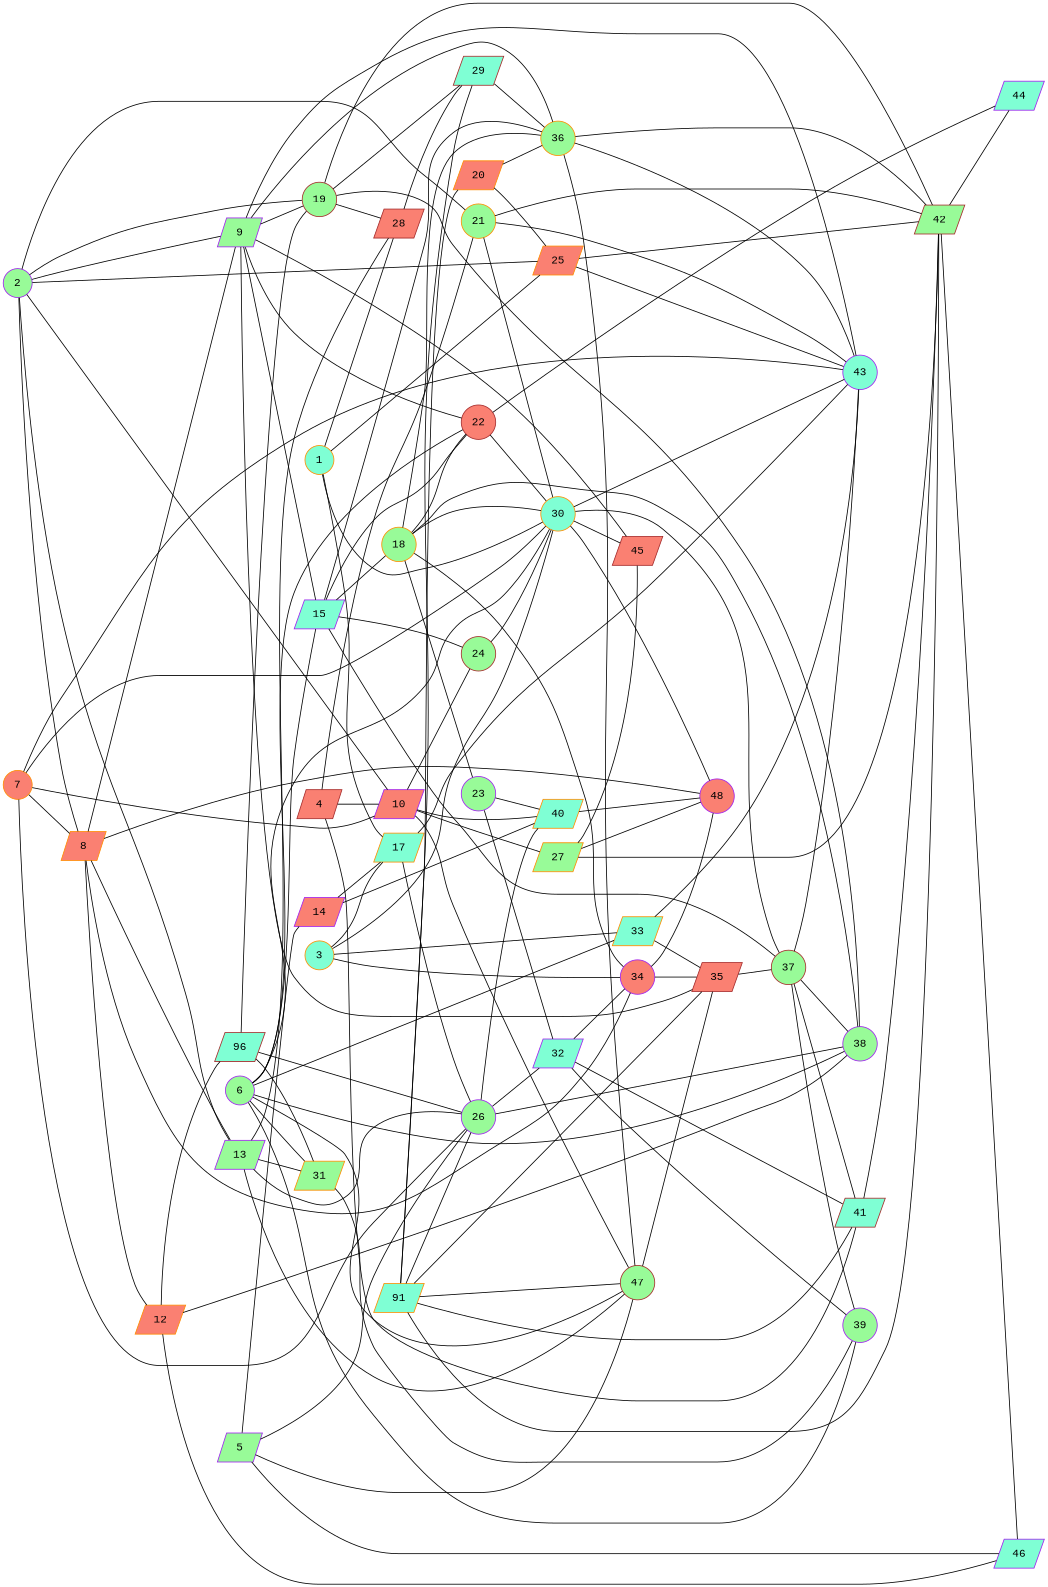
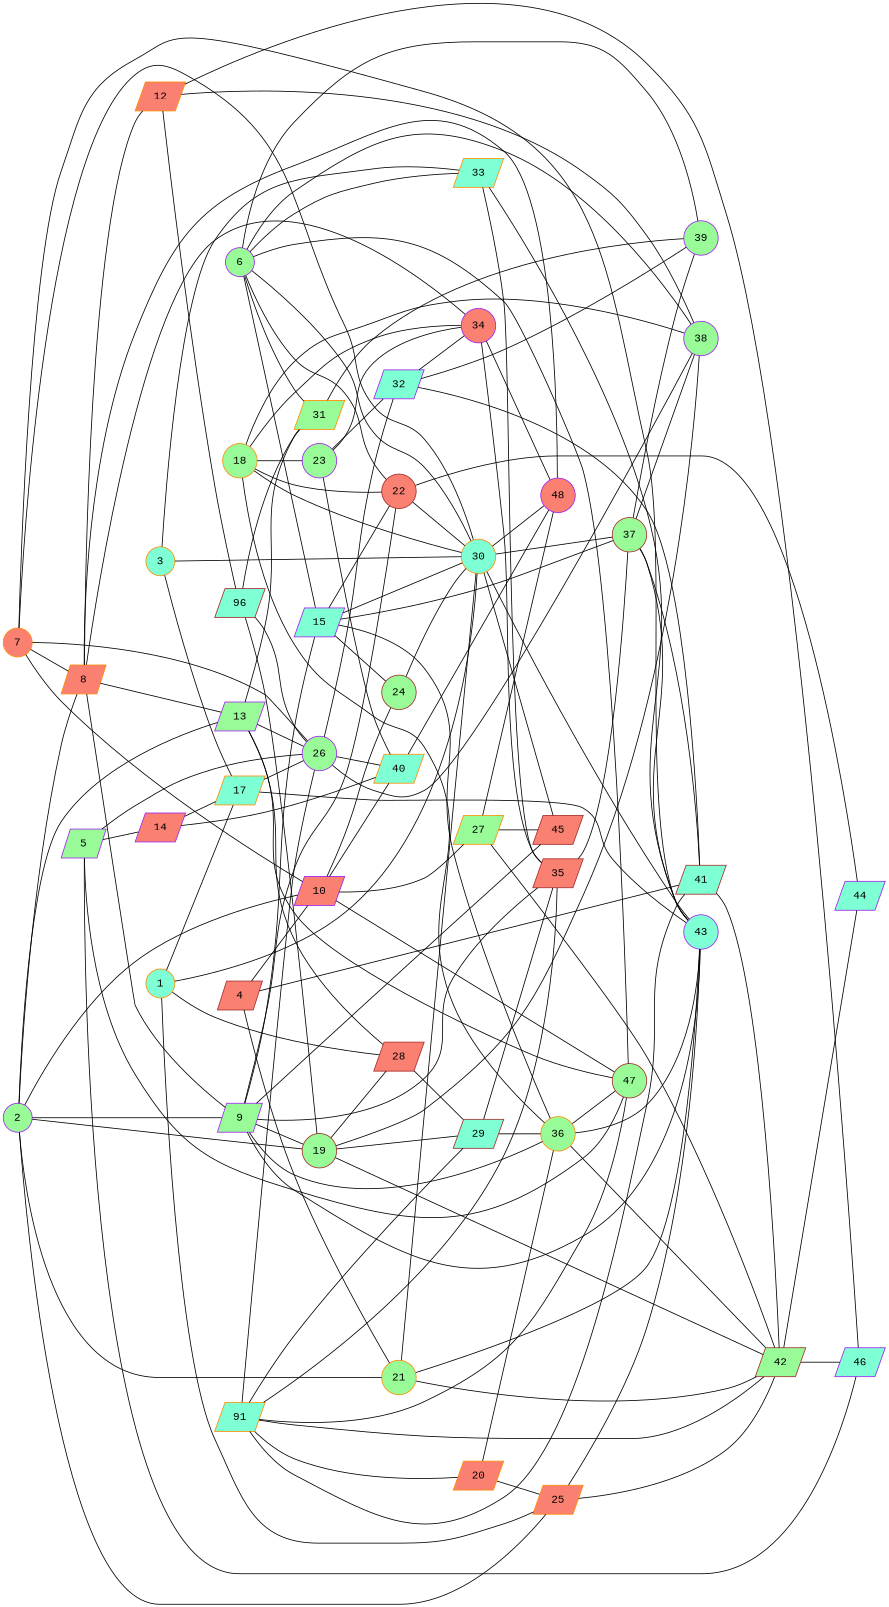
(365, 574) -> (403, 588)
(476, 975) -> (373, 364)
(678, 1129) -> (518, 1003)
